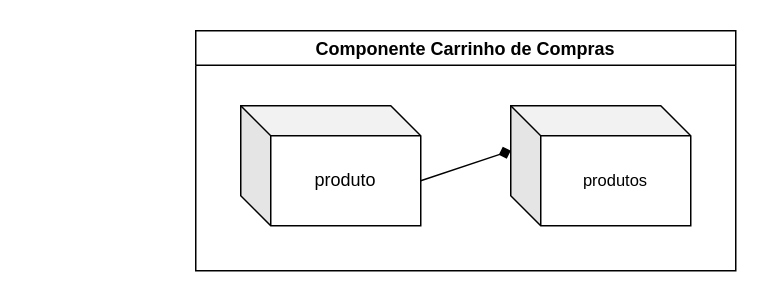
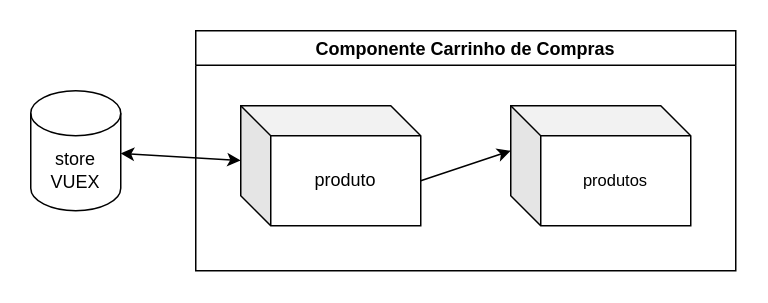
none -> (76, 151)
(499, 155) -> (500, 154)
none -> (181, 157)
